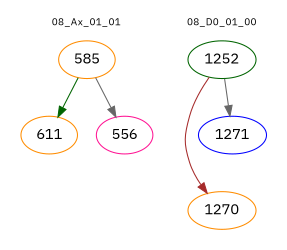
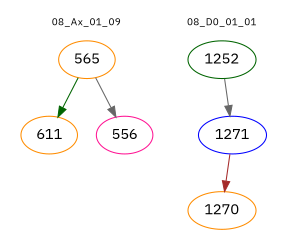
(87, 23) -> (87, 23)
(222, 23) -> (222, 23)
(87, 60) -> (87, 60)
(186, 130) -> (228, 168)
